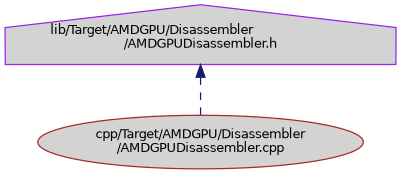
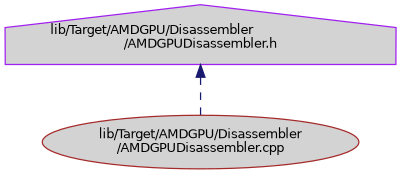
(201, 142) -> (201, 142)
